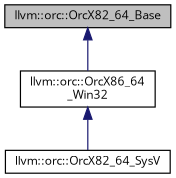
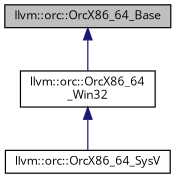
(88, 16) -> (88, 16)
(88, 162) -> (88, 162)
